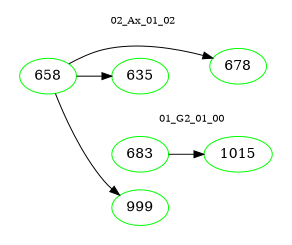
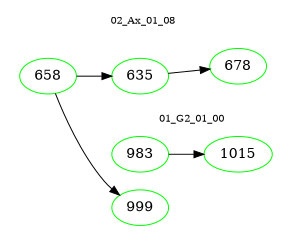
(143, 21) -> (143, 21)
(135, 46) -> (184, 72)
(140, 154) -> (140, 154)
